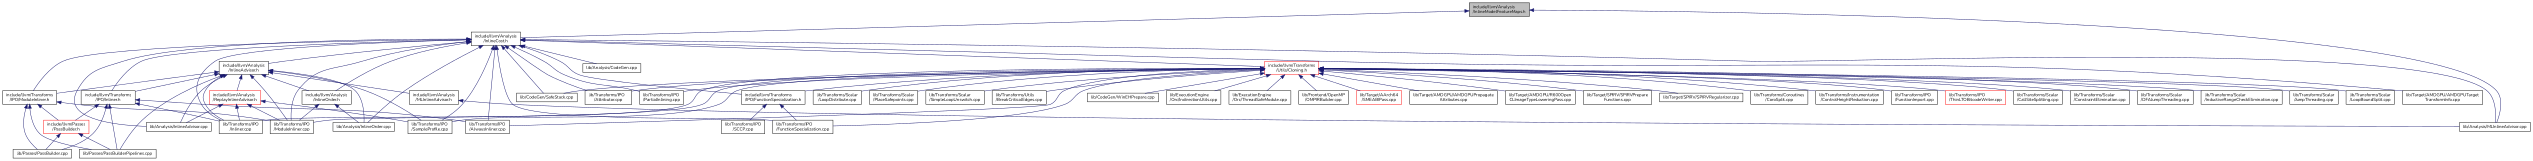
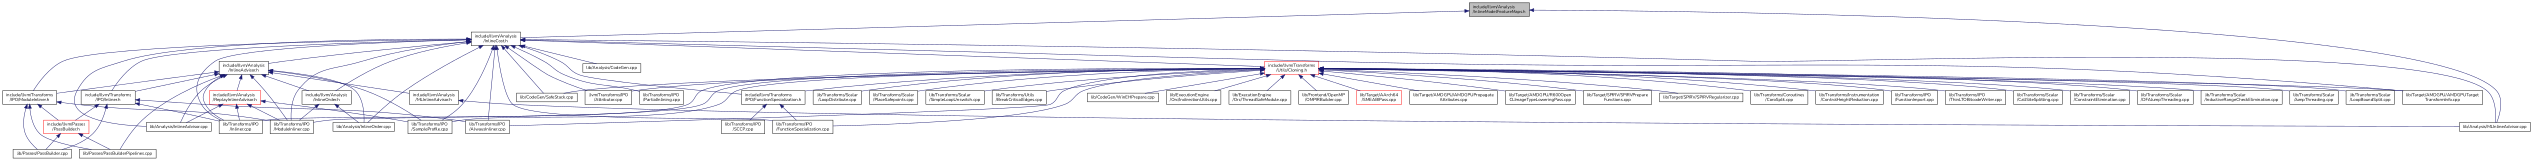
(972, 75) -> (1863, 77)
(608, 97) -> (608, 97)
(1976, 97) -> (1976, 97)
(114, 129) -> none
